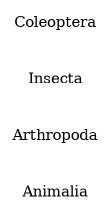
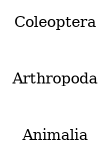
(56, 80) -> none
